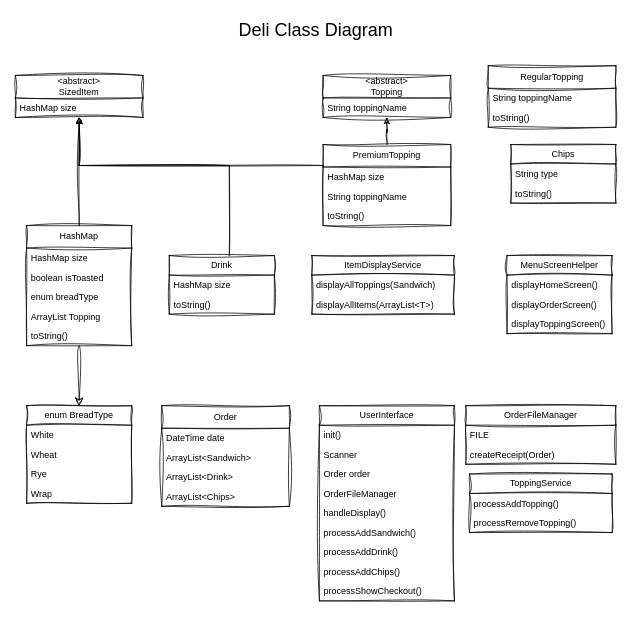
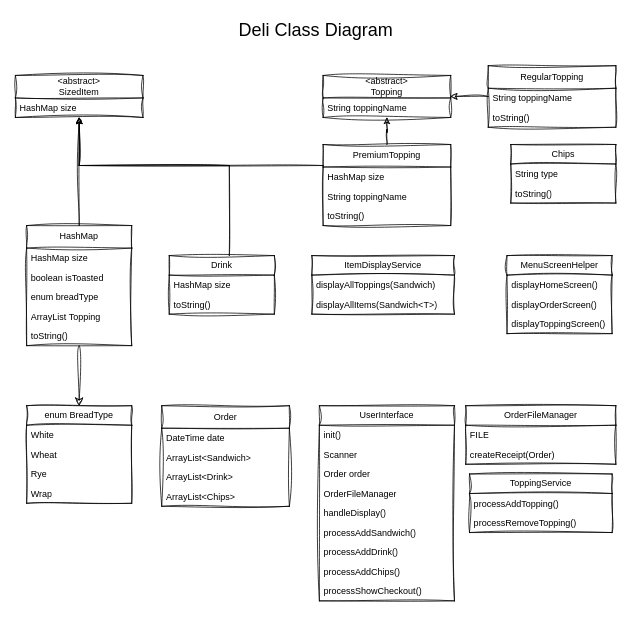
none -> (472, 96)
(383, 305) -> (381, 305)
